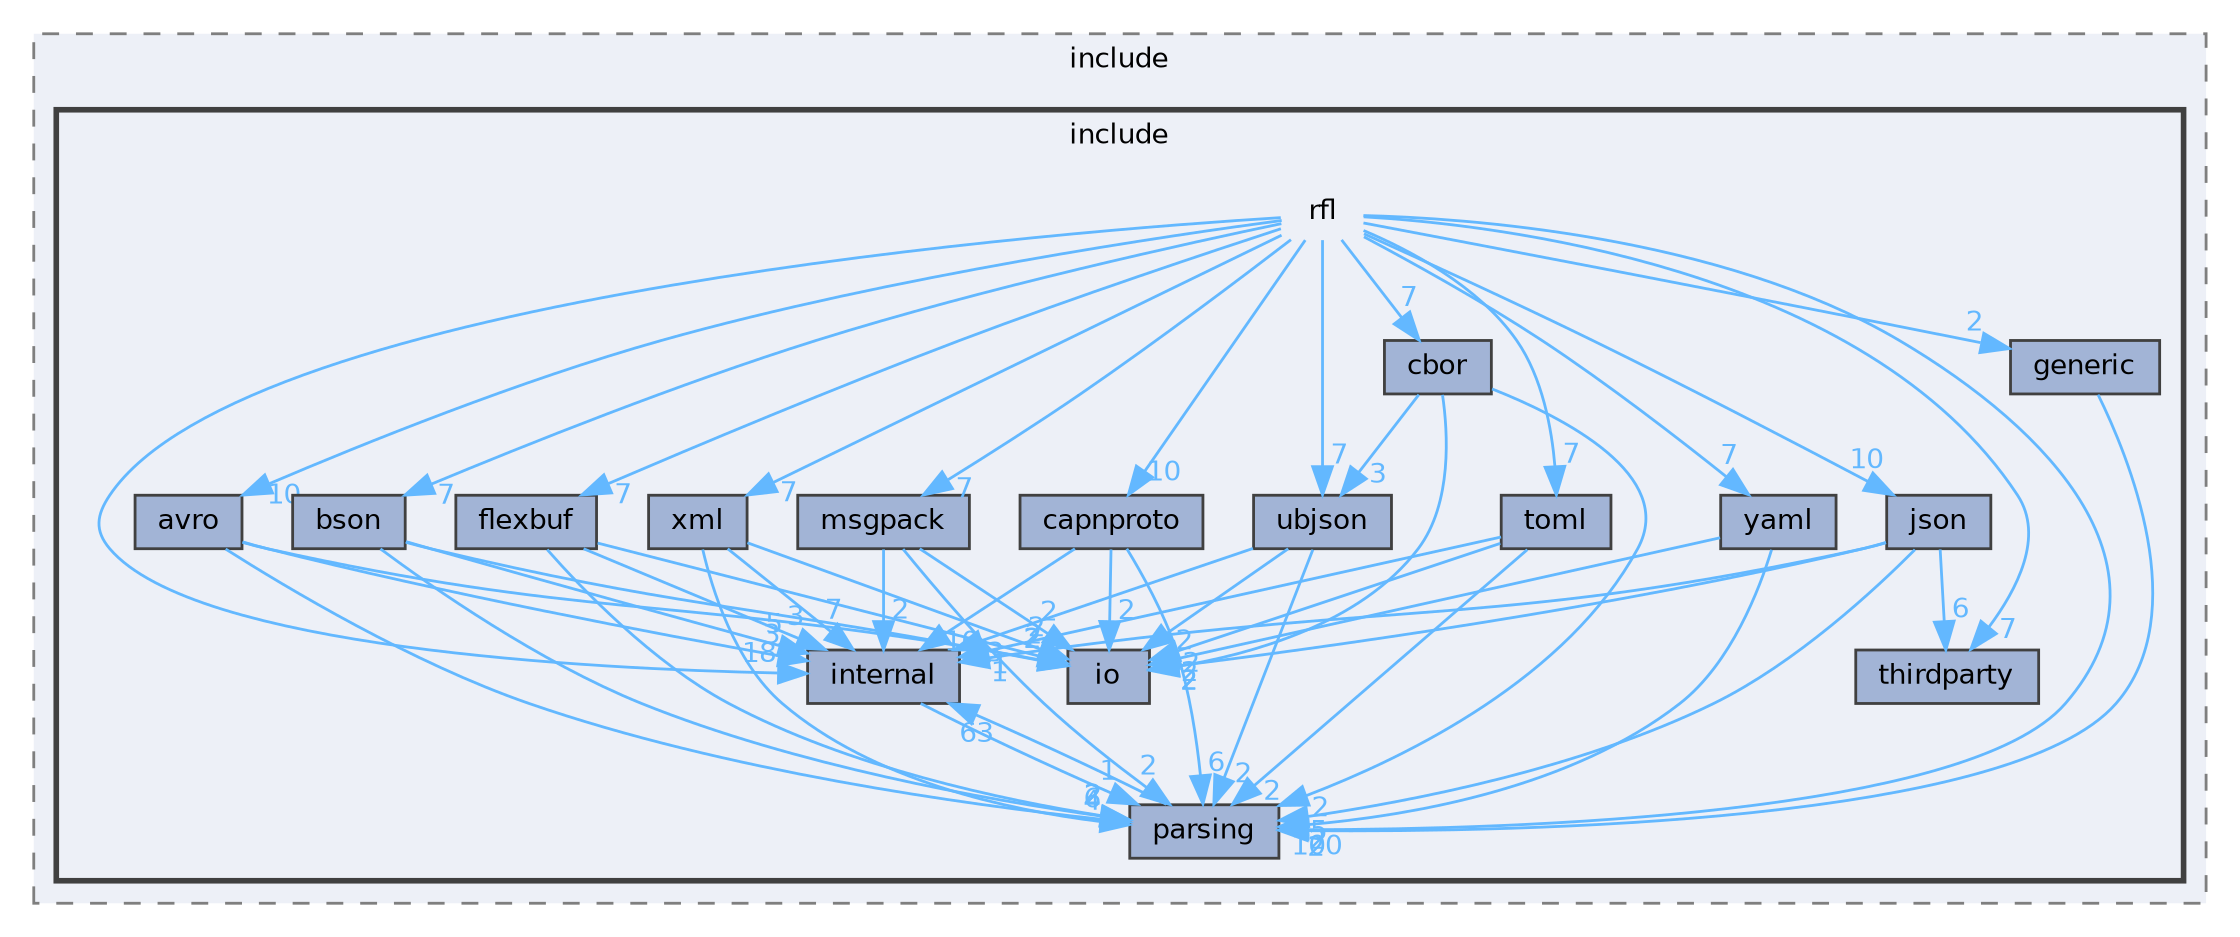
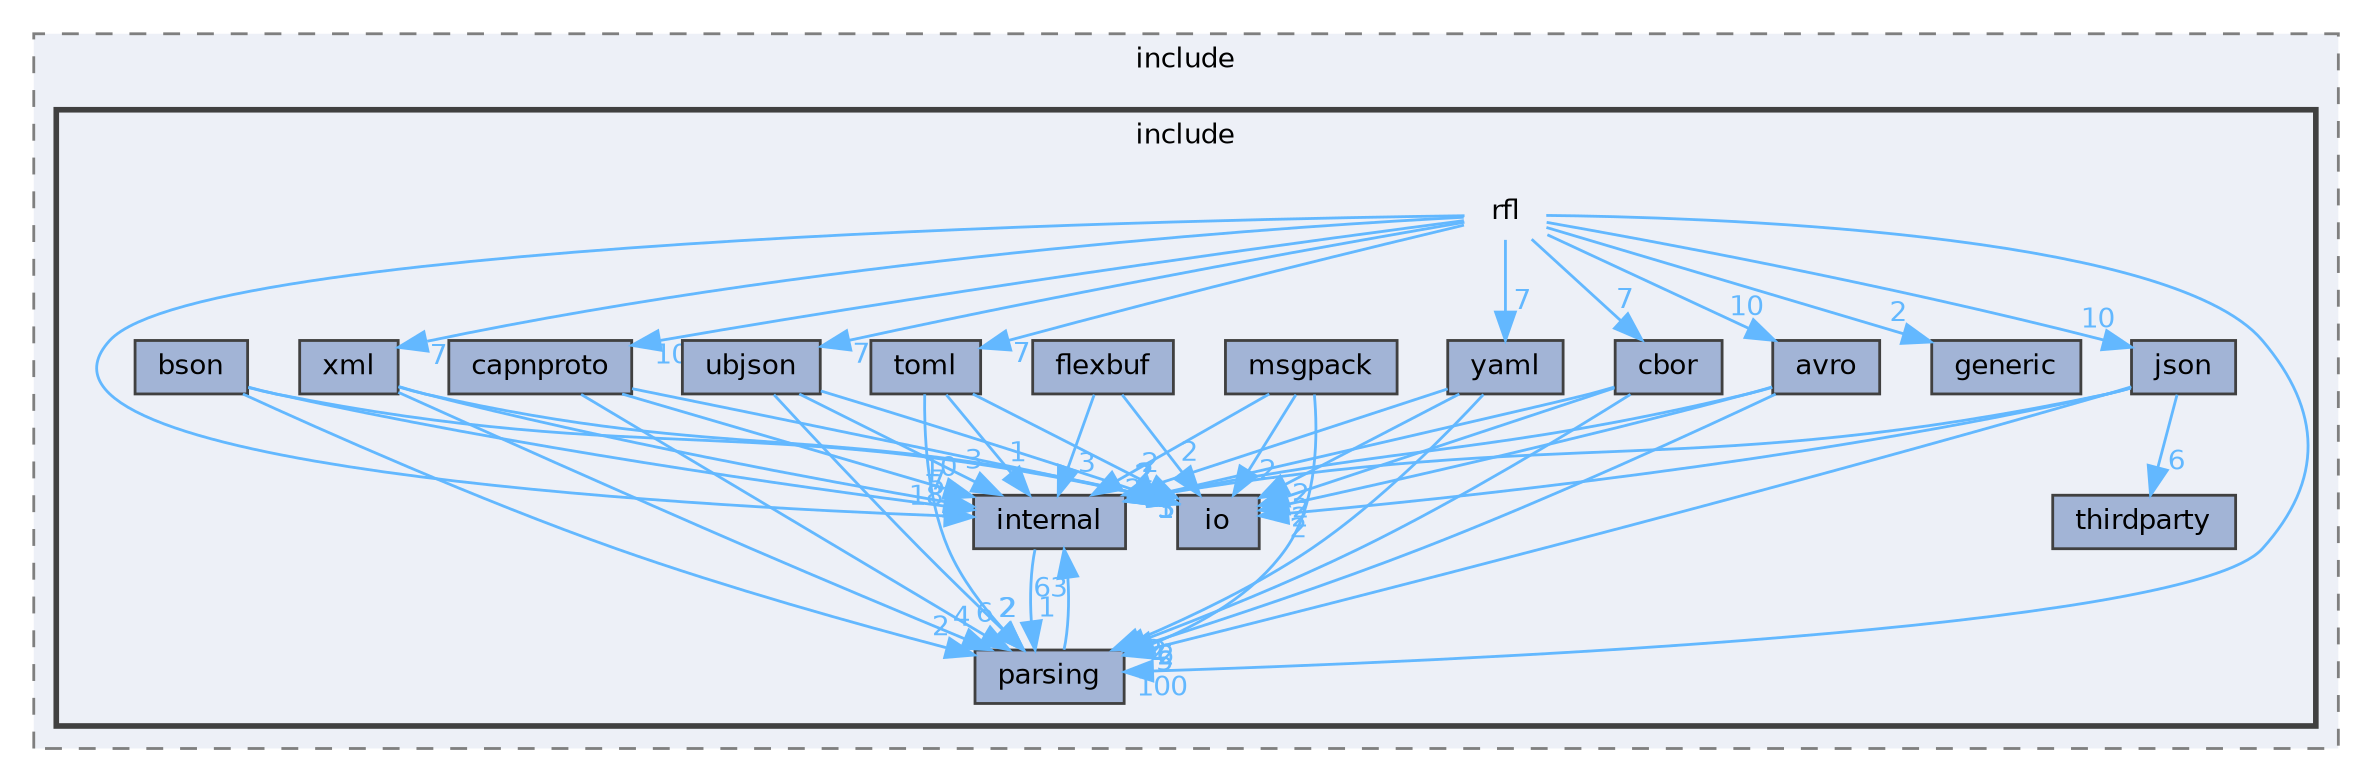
(849, 330) -> none
(1828, 334) -> none
(941, 348) -> none
(1123, 364) -> none
(1389, 434) -> (1419, 434)
none -> (1292, 440)
(783, 729) -> none
(1996, 767) -> none
